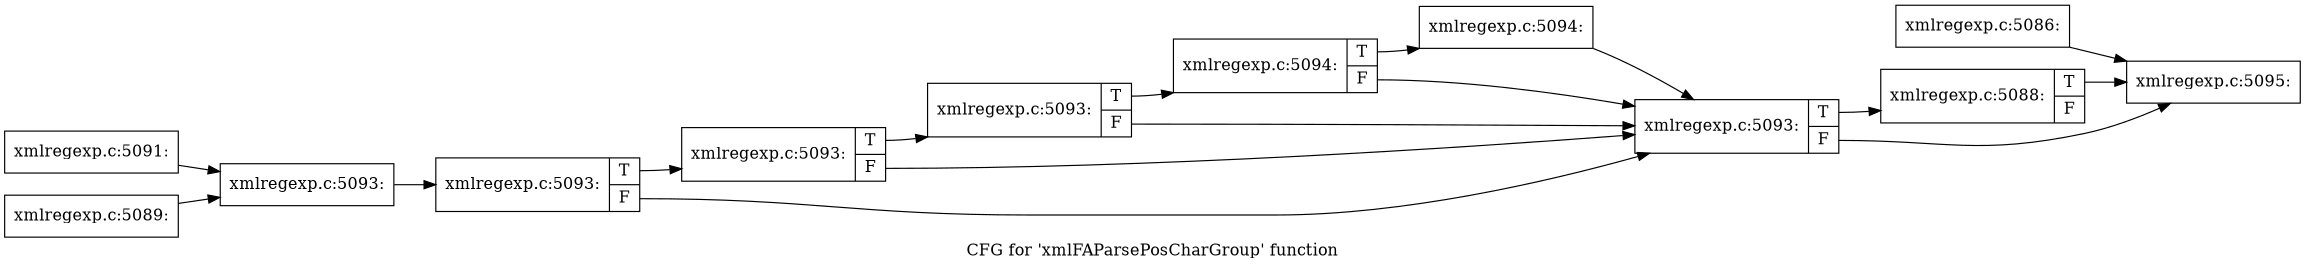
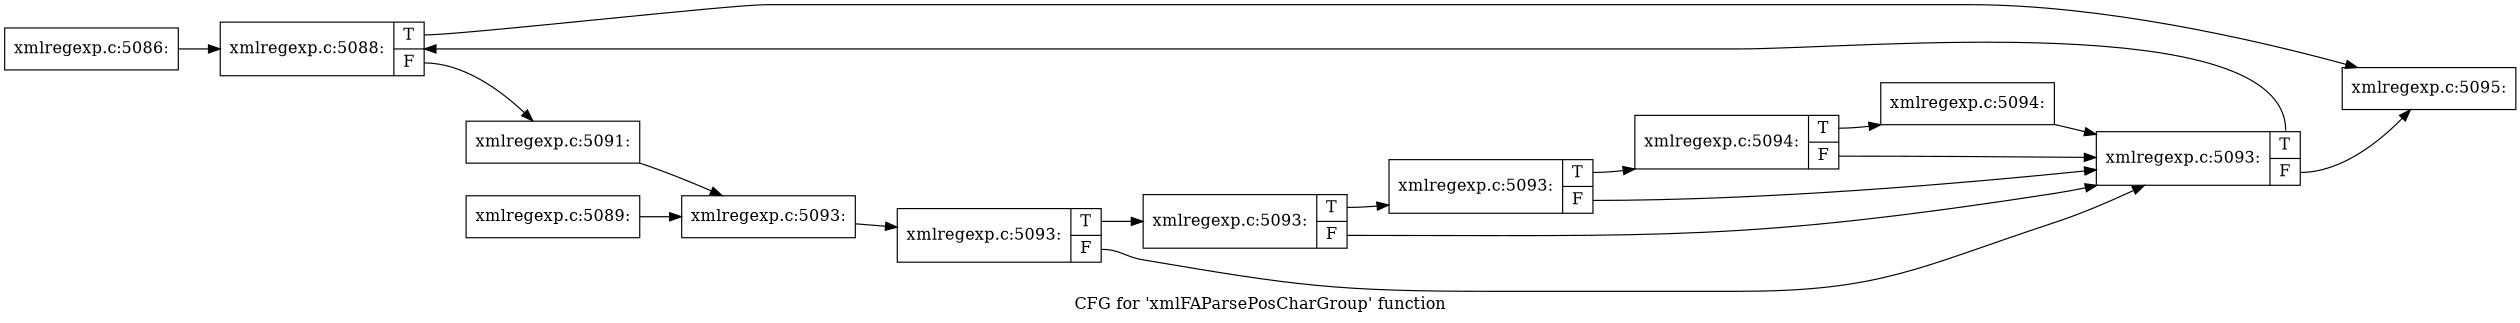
(2092, 53) -> (193, 49)
none -> (479, 79)
